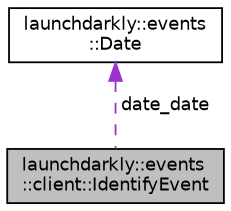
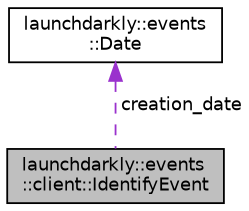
(162, 106) -> (179, 106)
